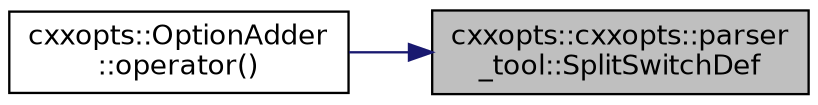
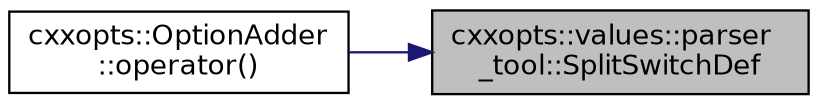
(620, 52) -> (620, 52)
